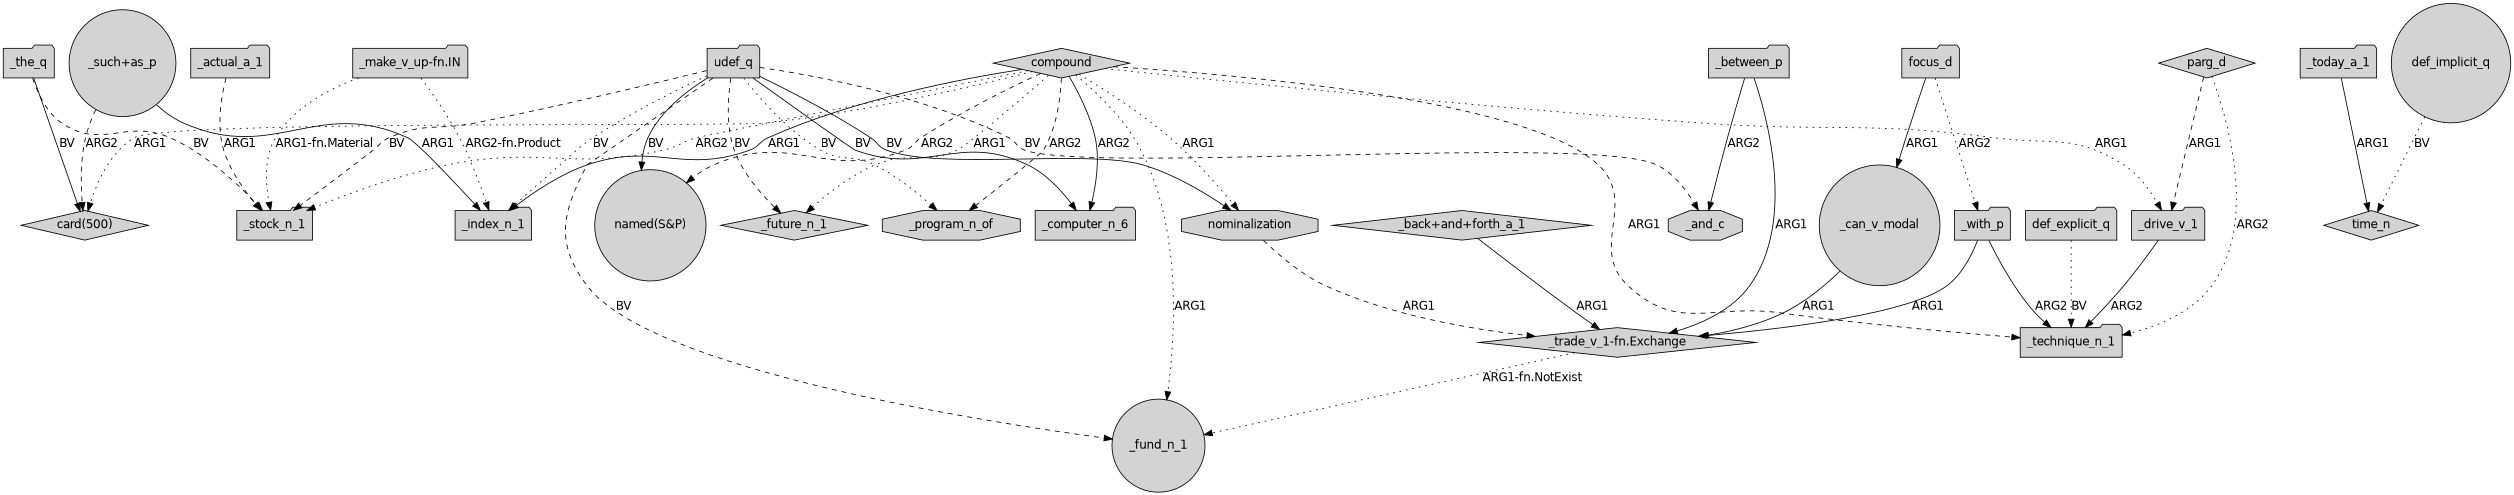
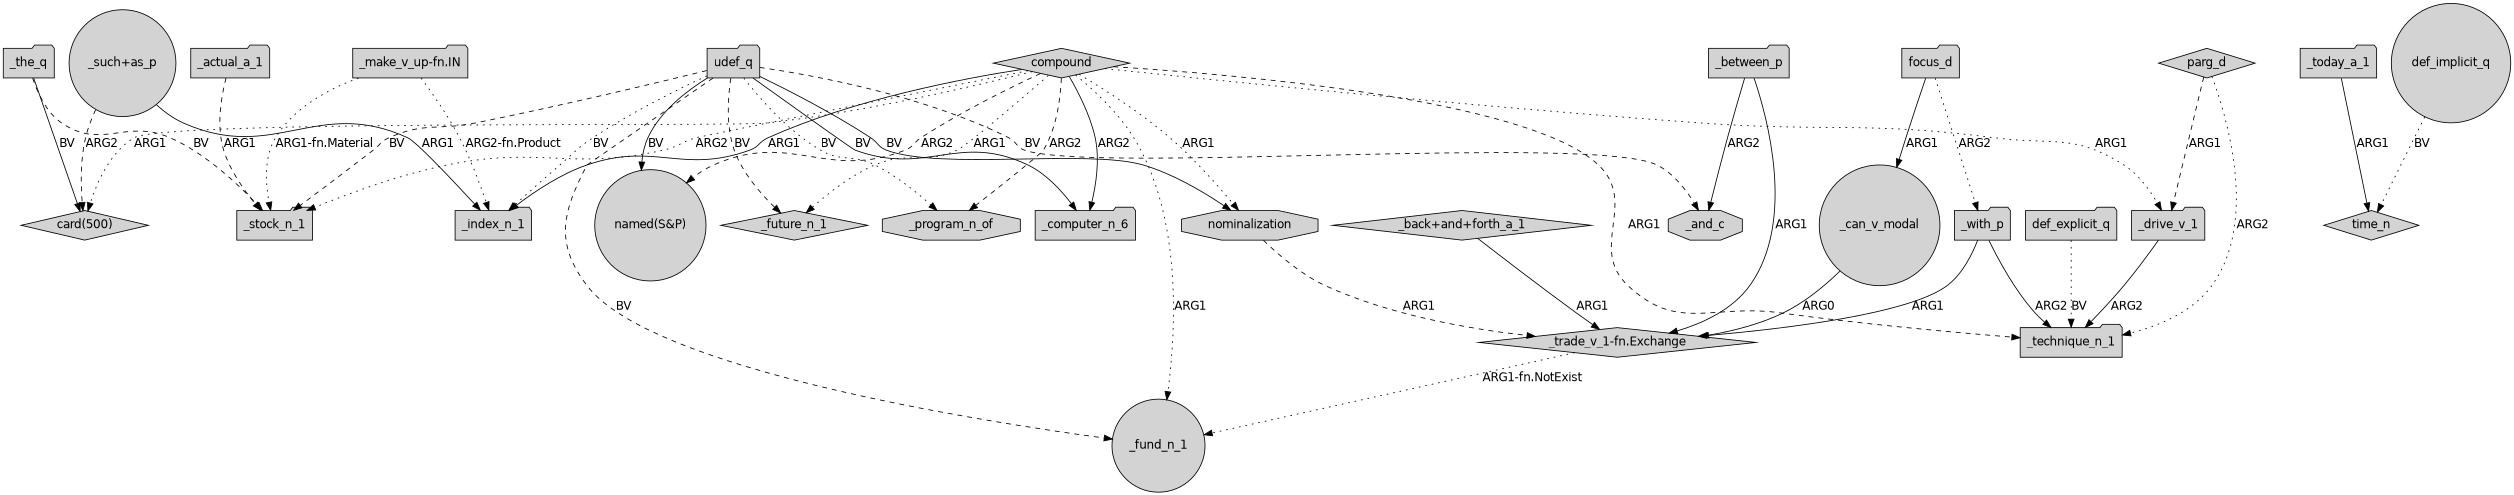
(1819, 307) -> (1819, 307)
